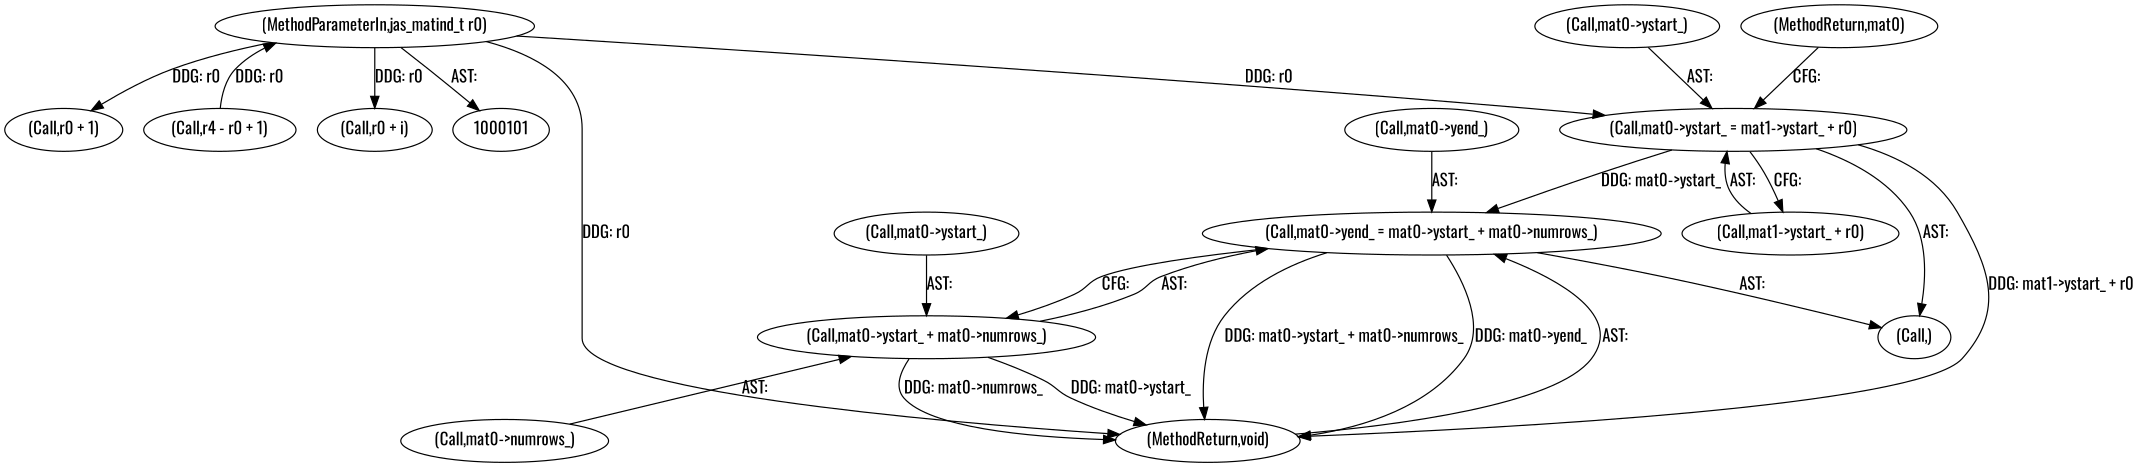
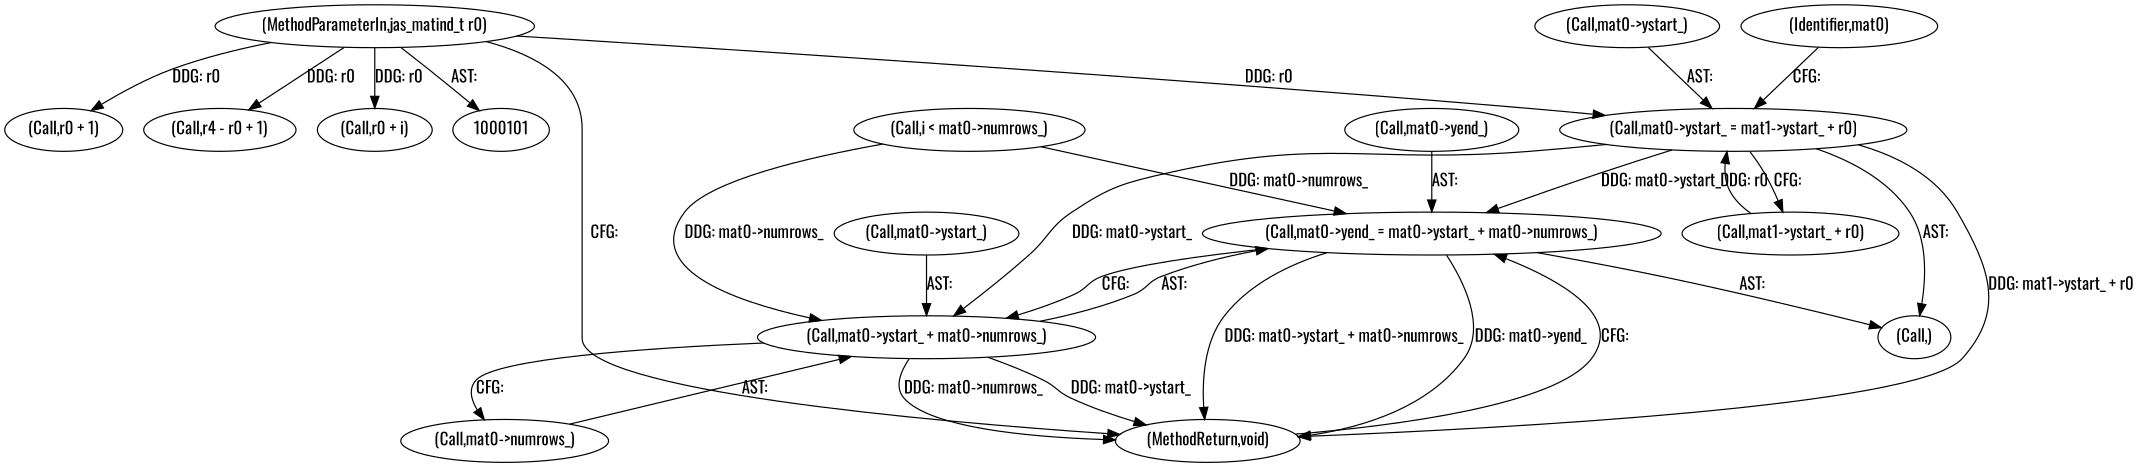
(1839, 26) -> (1839, 26)
(233, 72) -> (302, 75)
none -> (969, 130)
none -> (1262, 157)
(1745, 182) -> (1745, 182)
(607, 234) -> (607, 234)
(1617, 337) -> (1617, 337)
none -> (610, 353)
